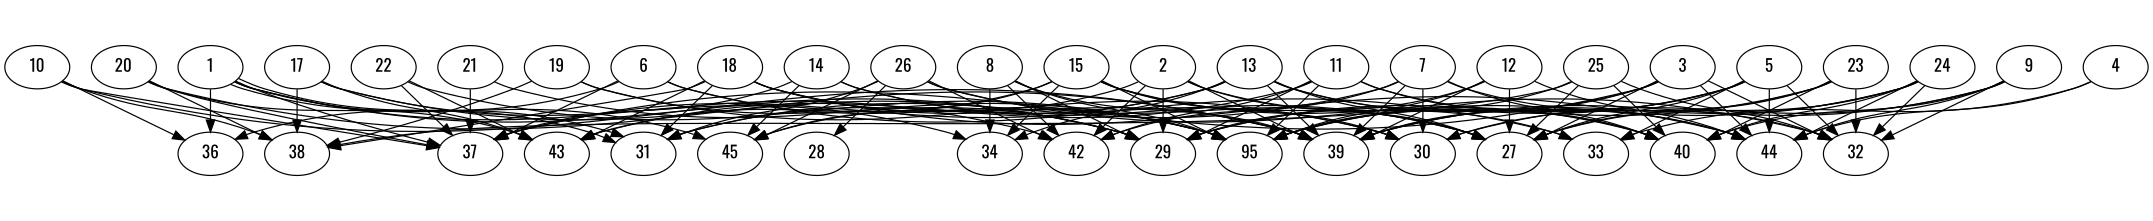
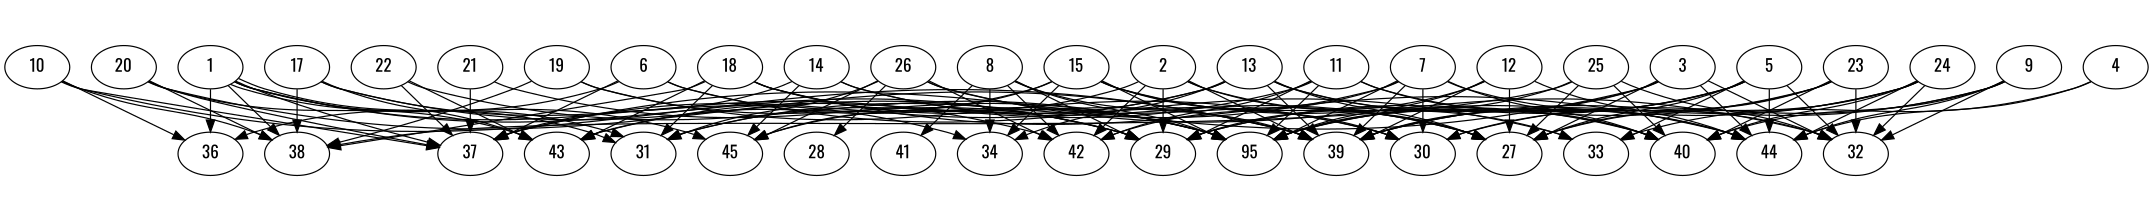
none -> (249, 106)
none -> (1342, 108)
none -> (903, 154)
